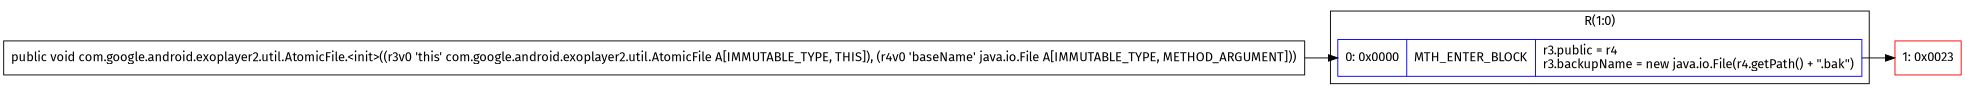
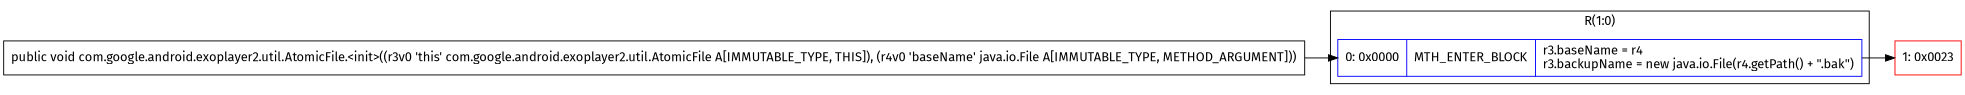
(1581, 51) -> (1593, 51)
